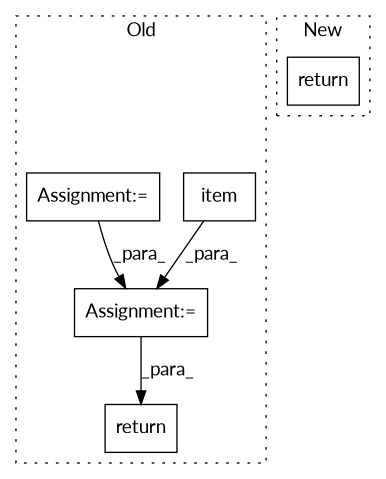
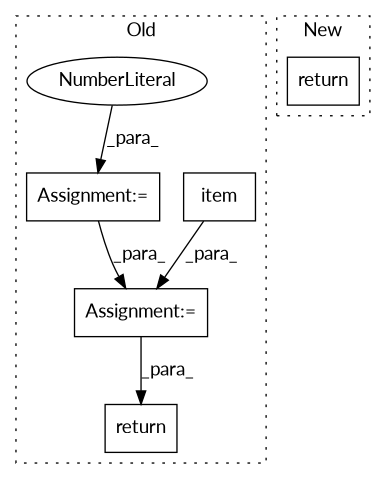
none -> (117, 81)
